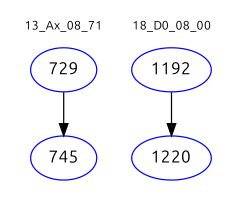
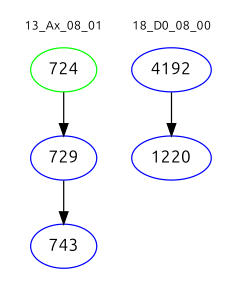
(64, 26) -> (64, 26)
none -> (64, 70)
(172, 70) -> (172, 70)
(64, 158) -> (64, 246)
